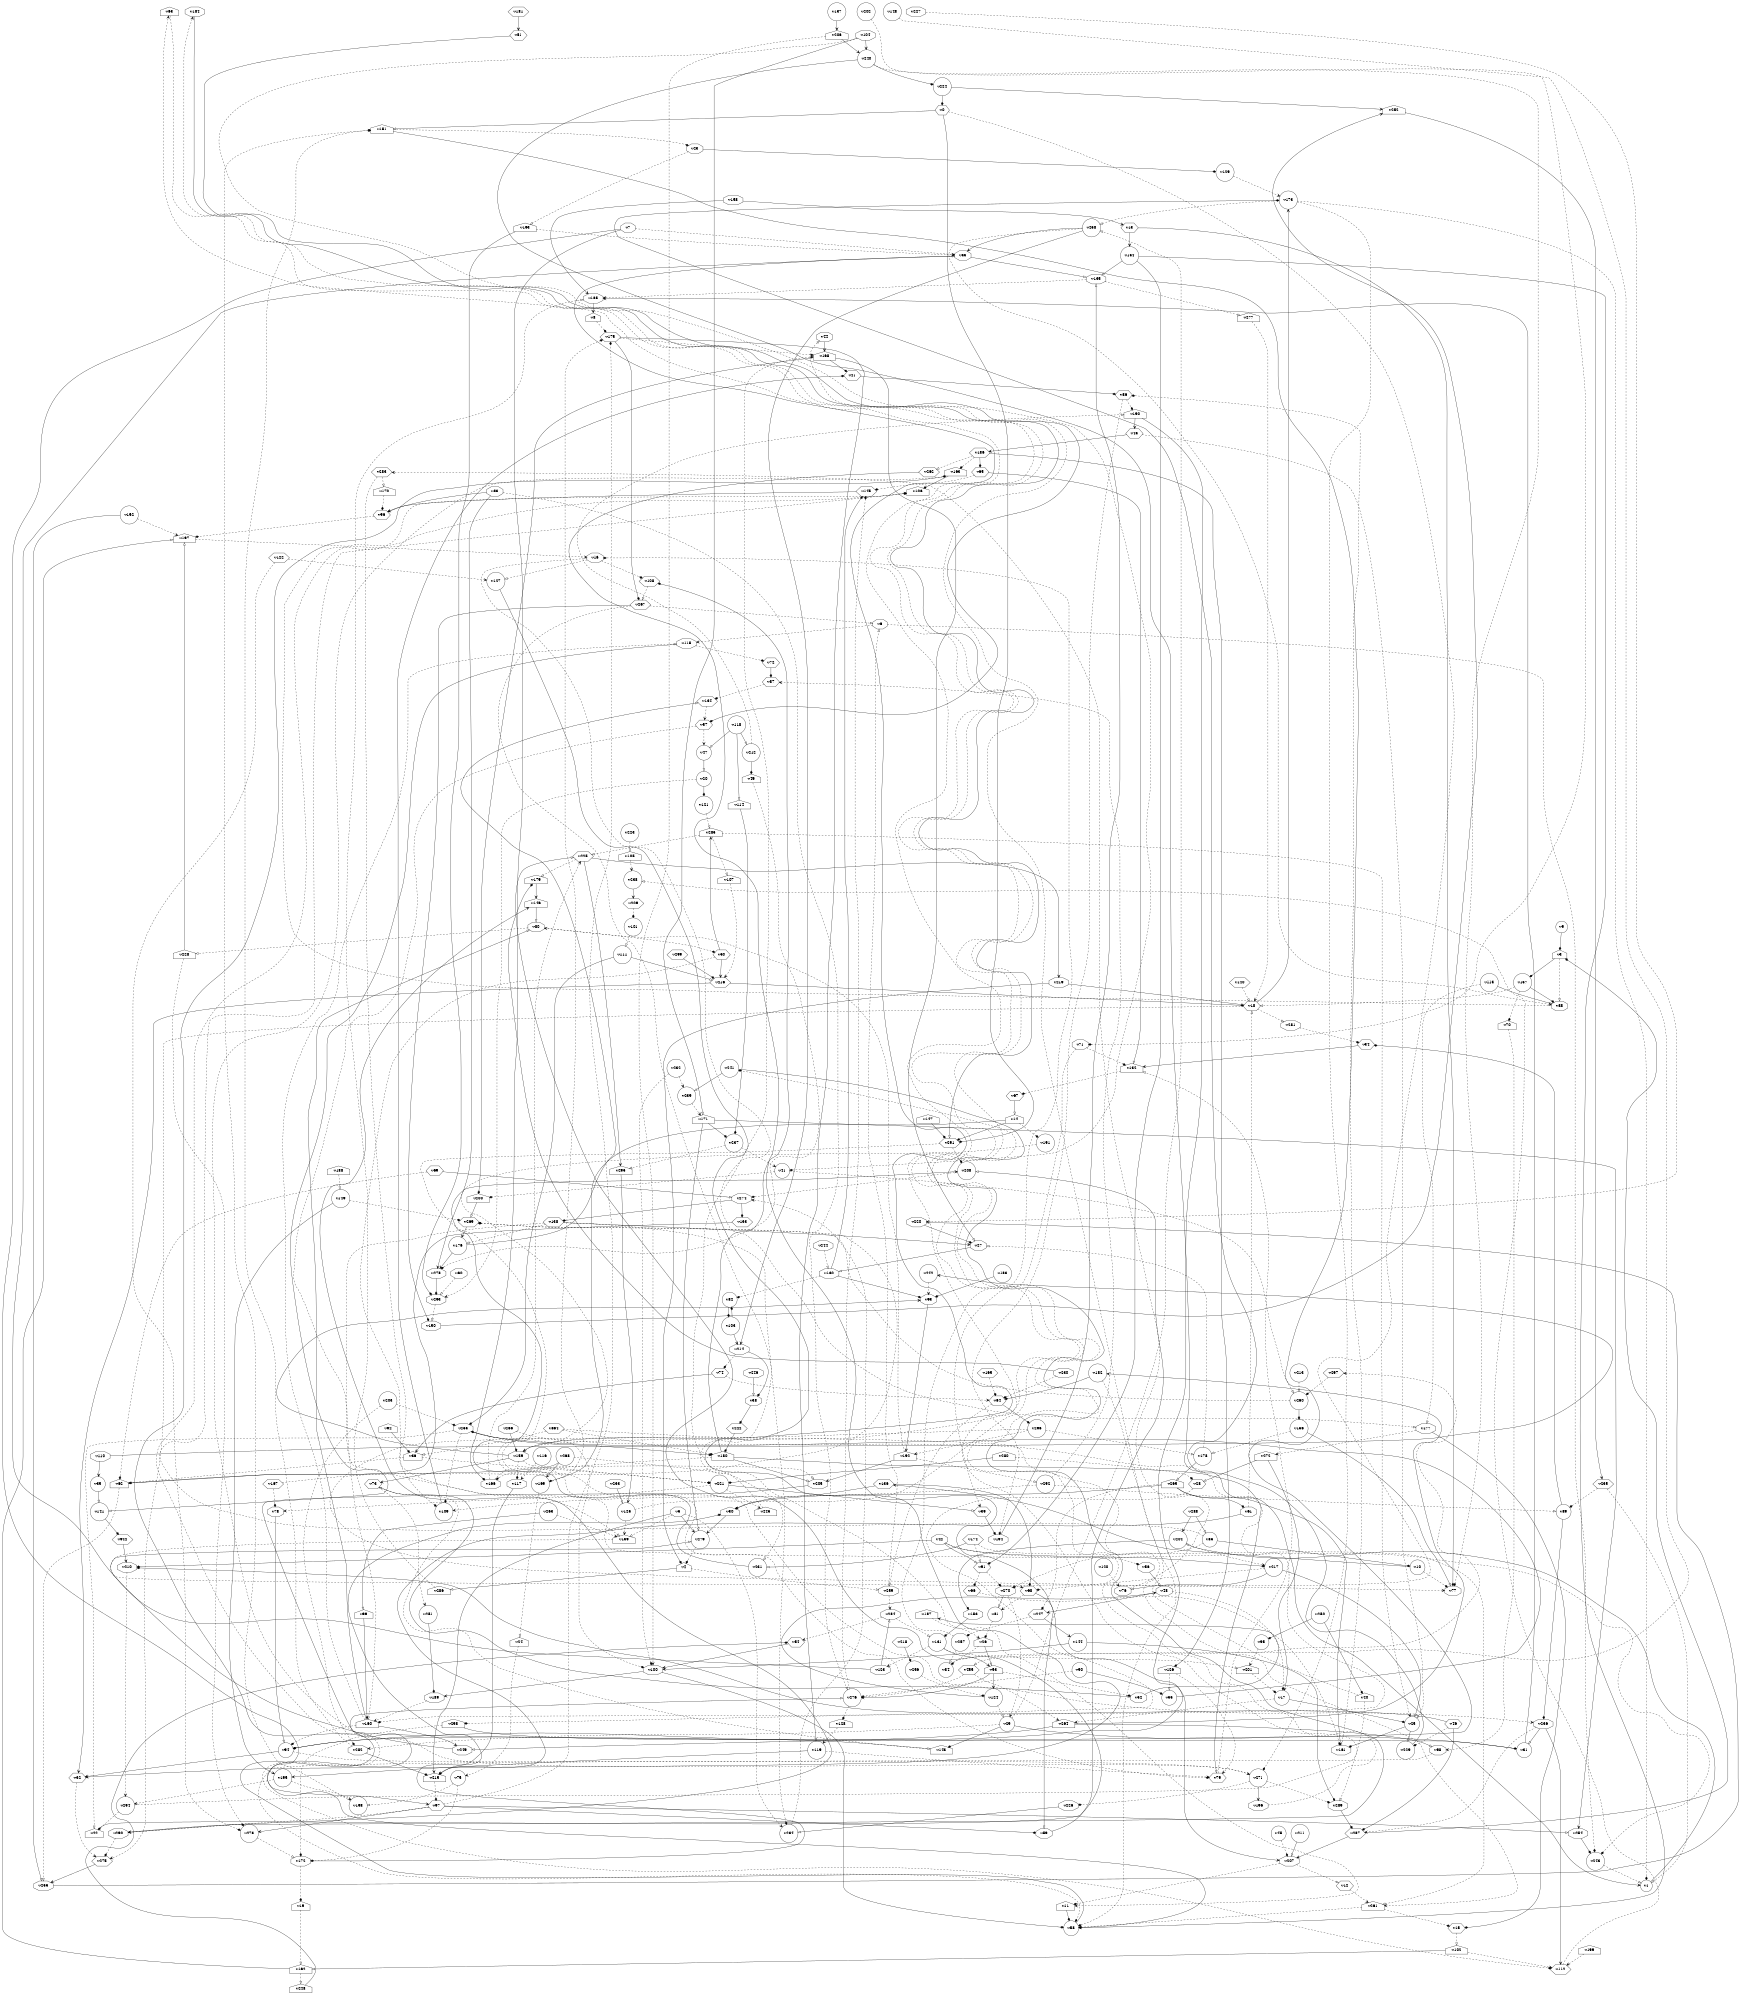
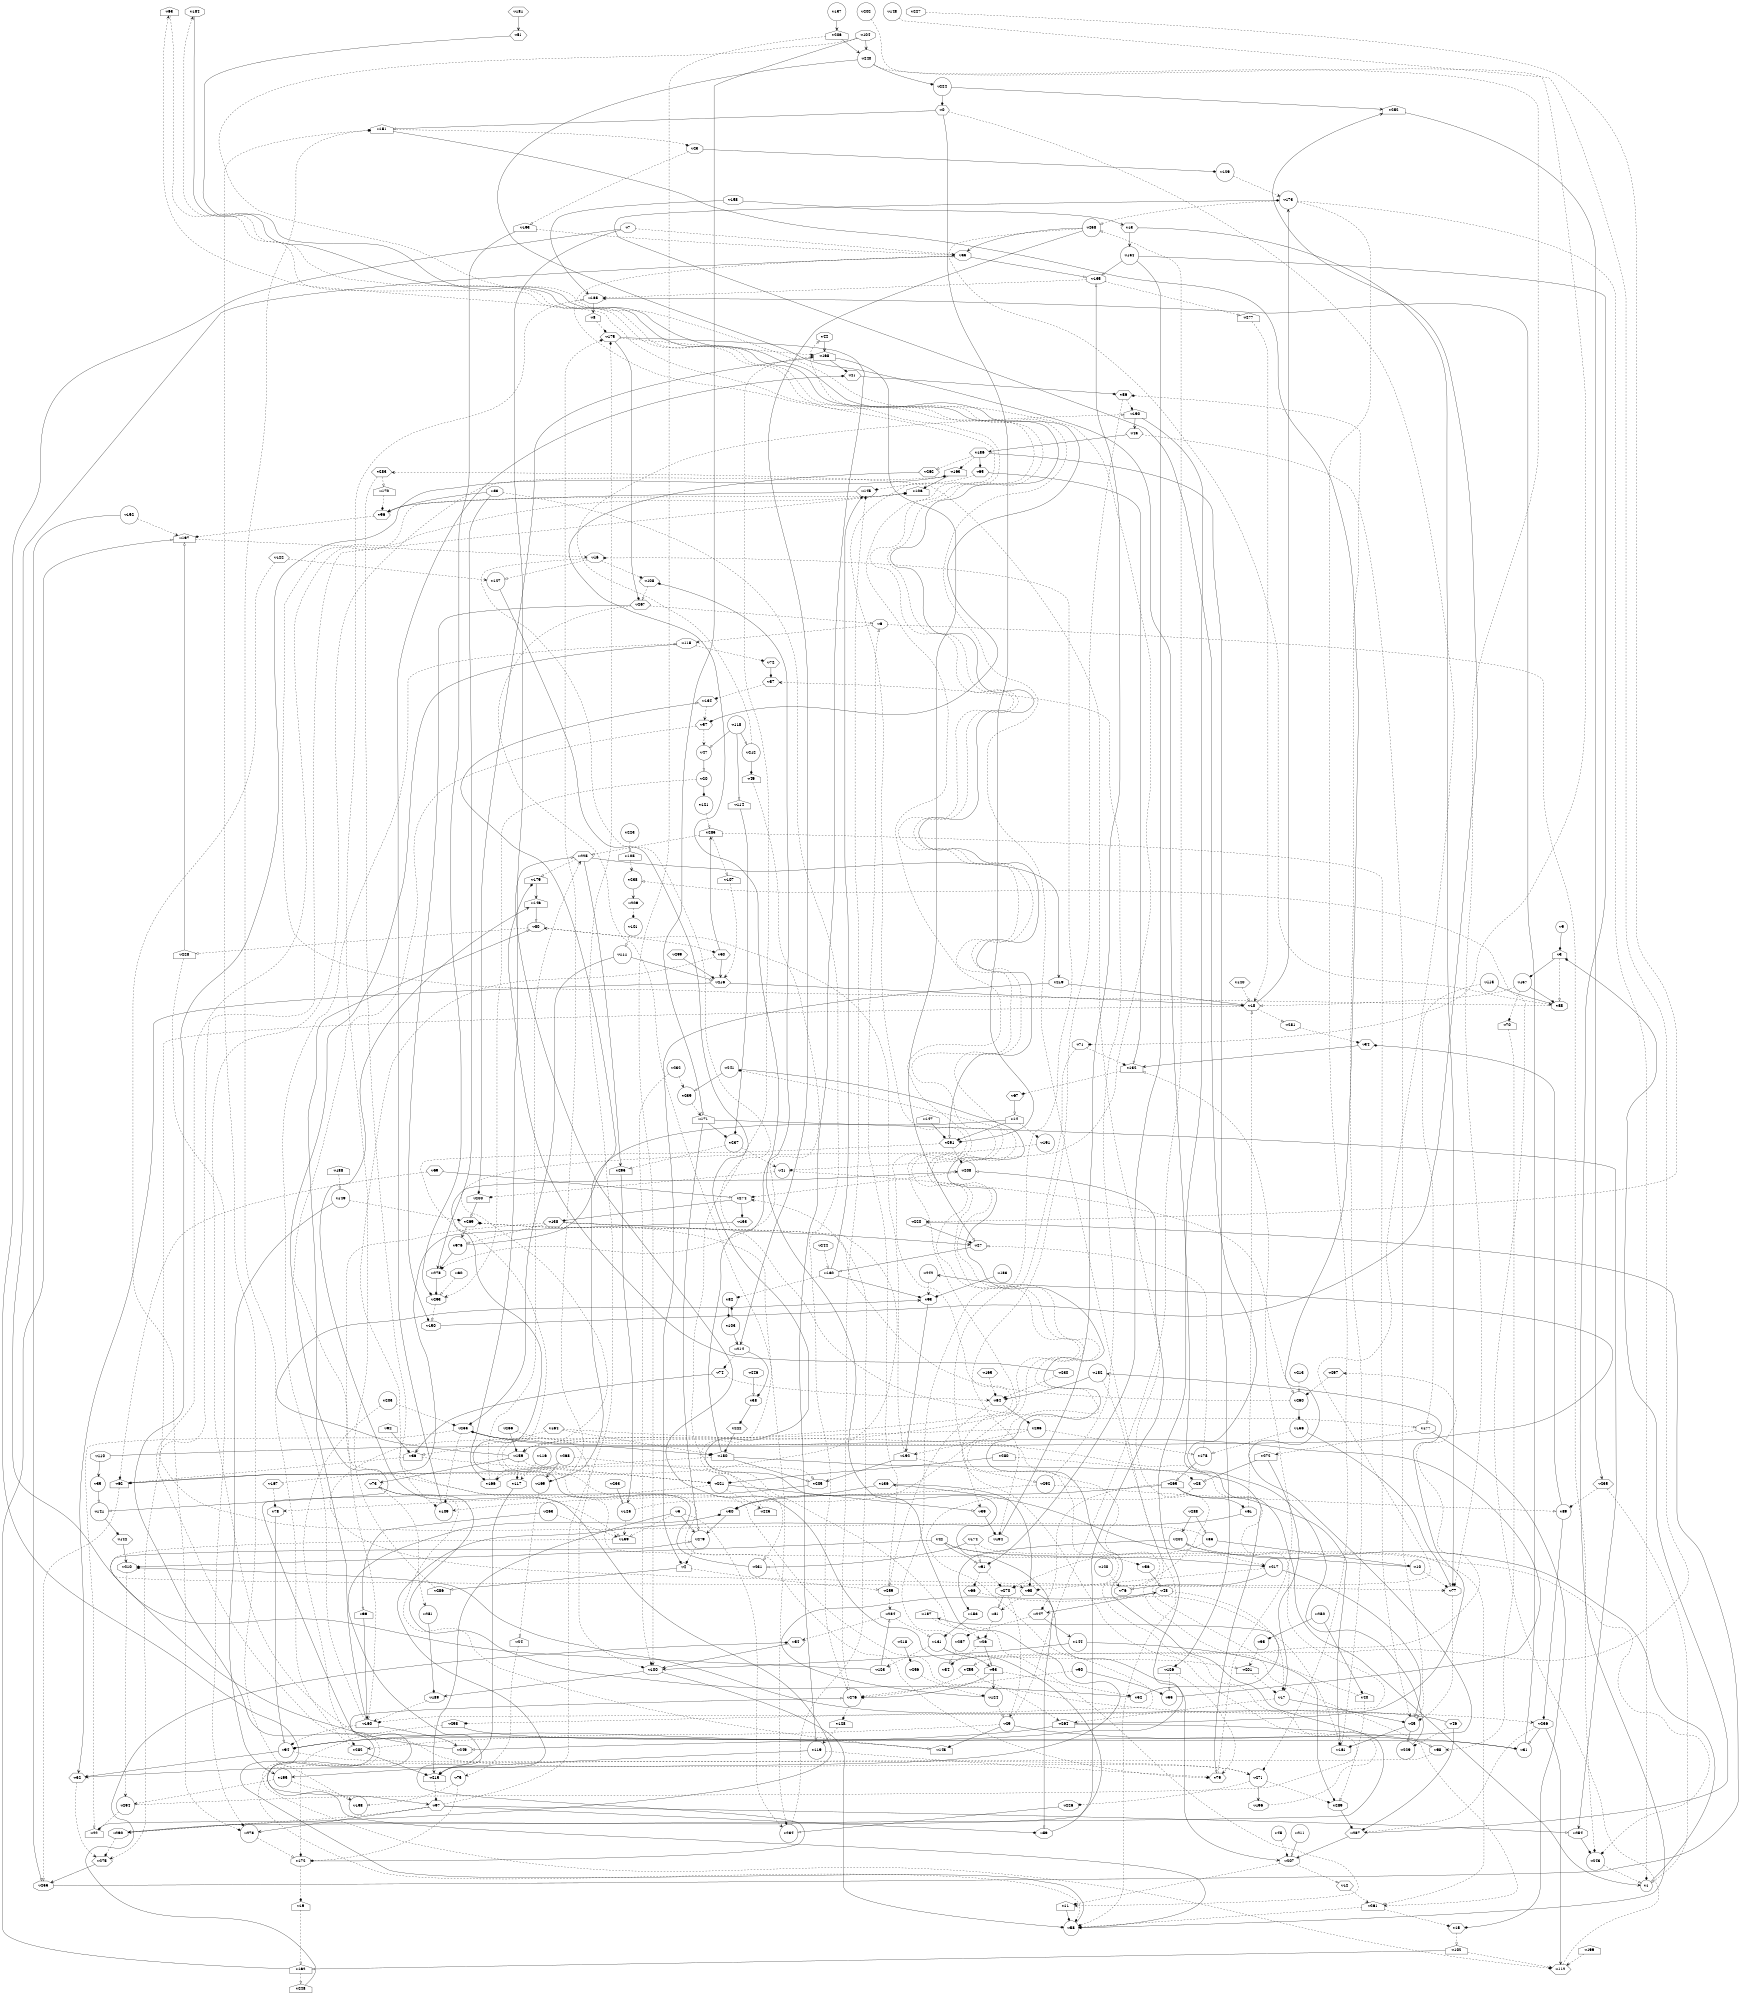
(882, 780) -> (882, 780)
(458, 1246) -> (458, 1246)
(554, 1429) -> (554, 1429)
(123, 1540) -> (123, 1540)
none -> (1453, 1660)
